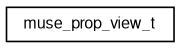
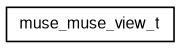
(90, 24) -> (90, 24)
